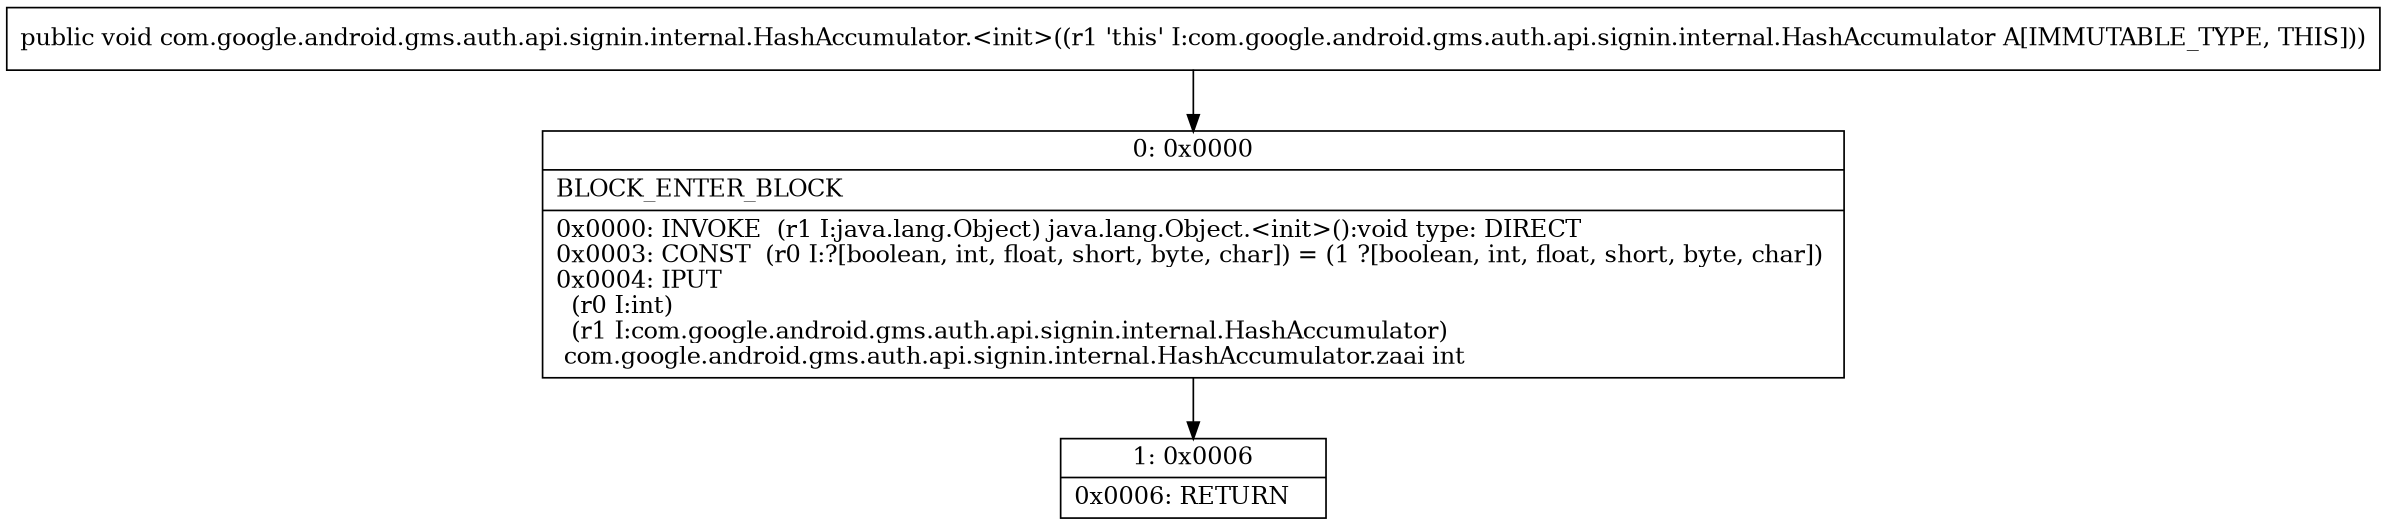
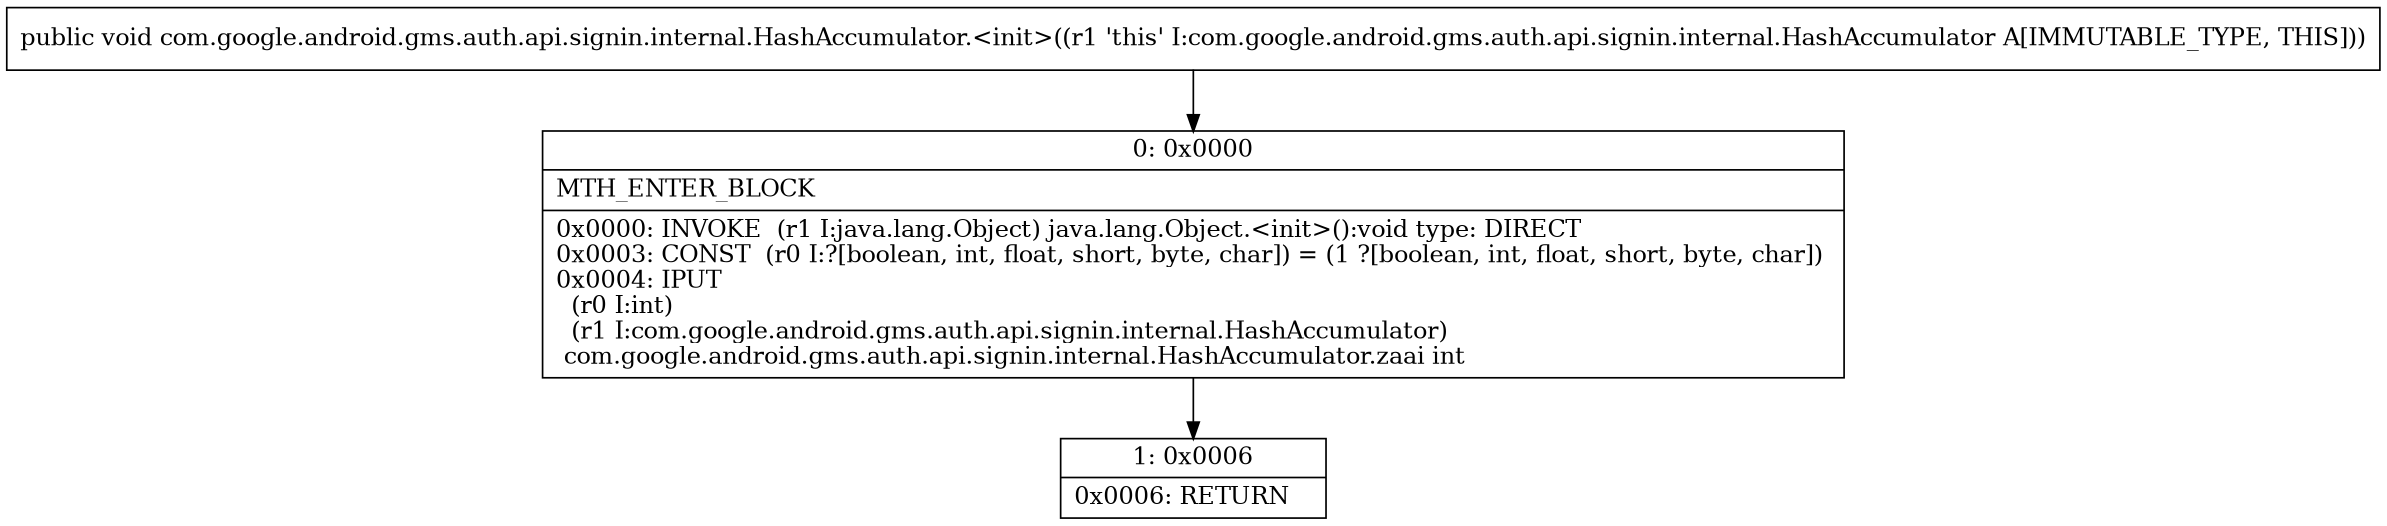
(700, 189) -> (686, 189)
